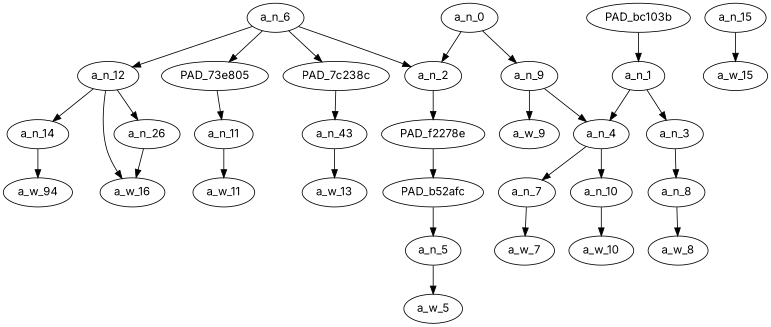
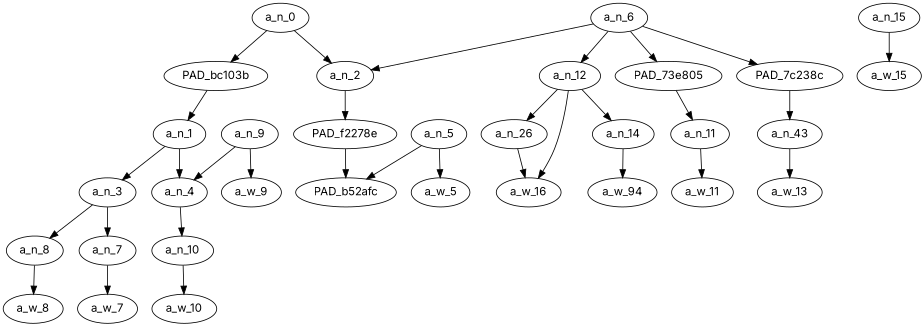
(496, 44) -> (252, 44)
(568, 161) -> (108, 218)
(433, 218) -> (398, 160)
